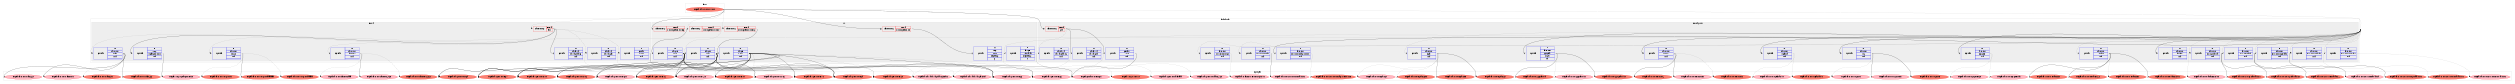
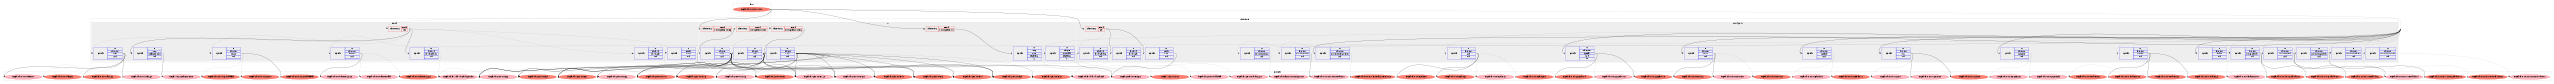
none -> (775, 77)
